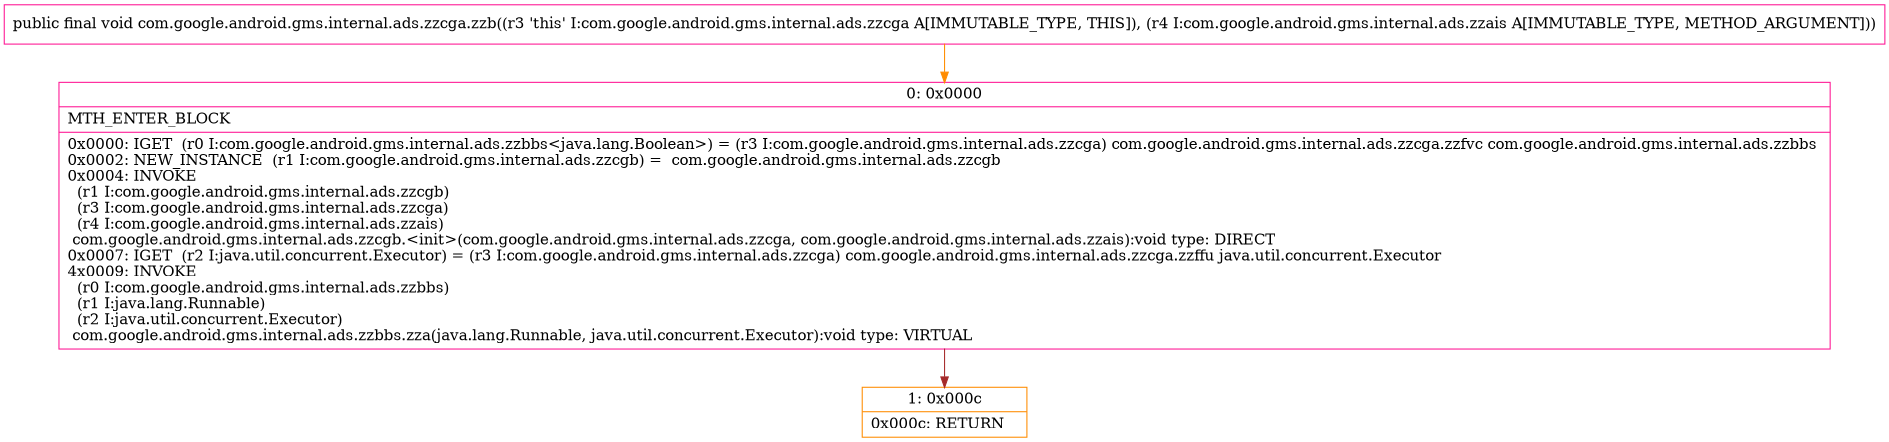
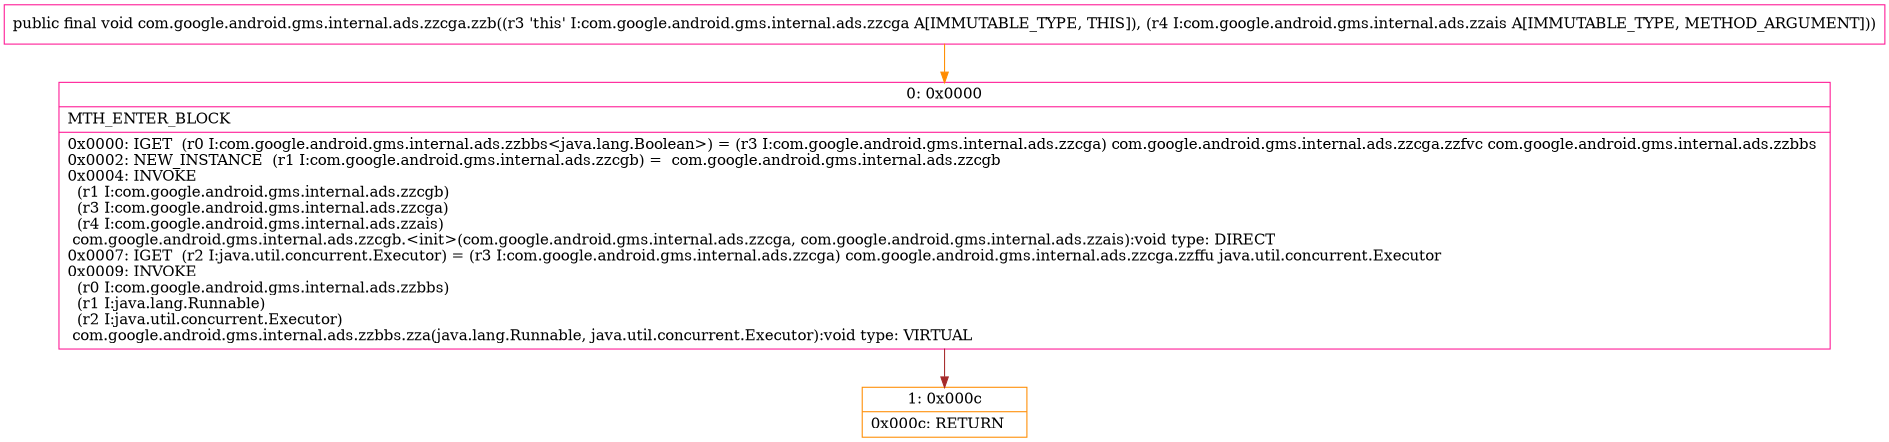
(137, 272) -> (137, 272)
